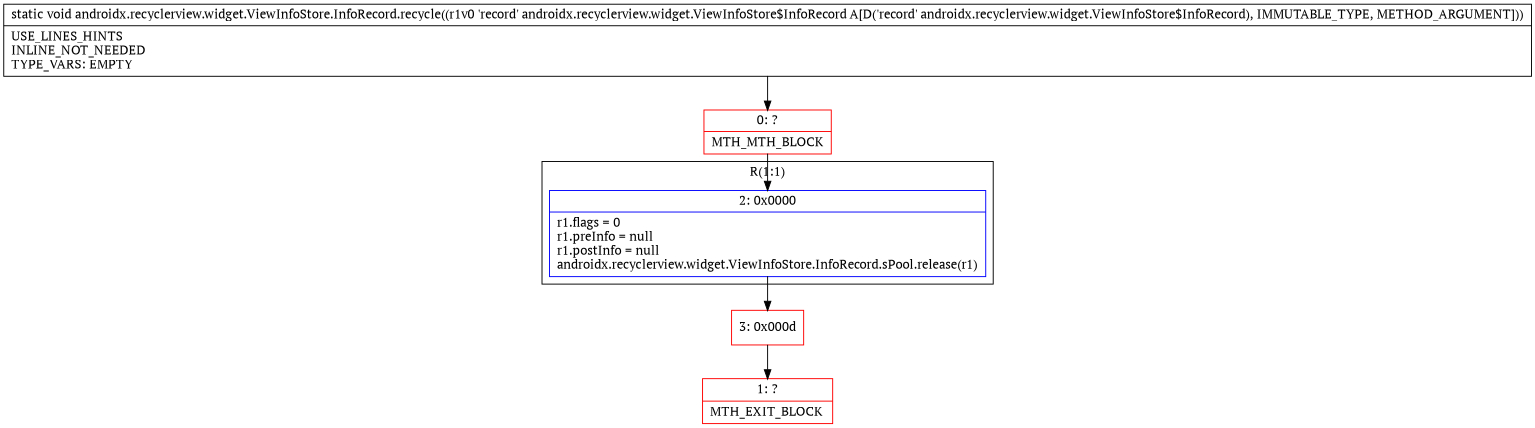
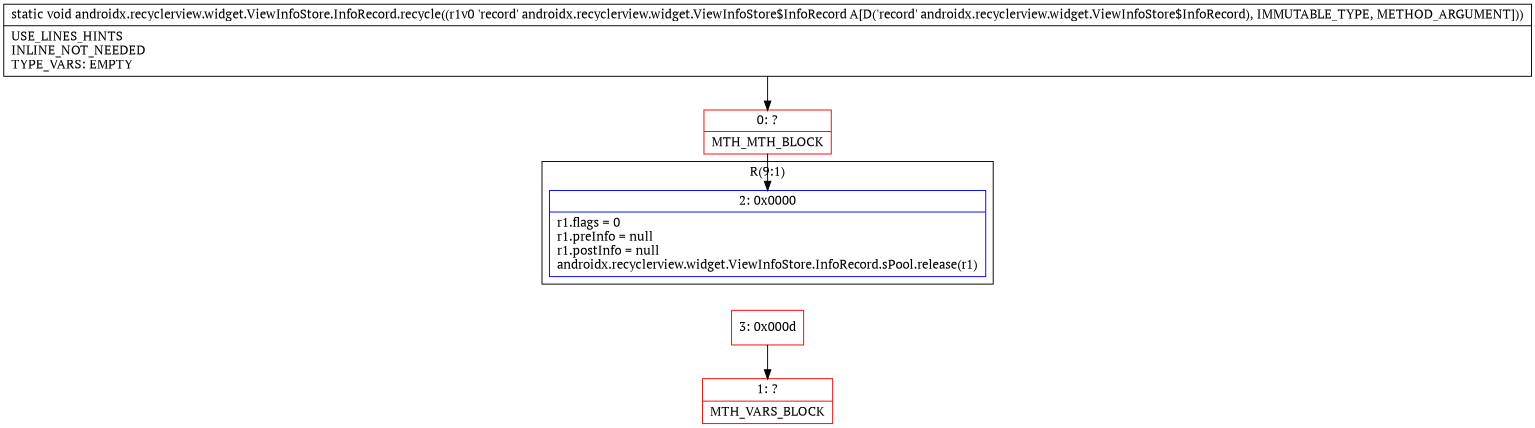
(768, 172) -> (768, 172)
(768, 290) -> none
(767, 412) -> (768, 412)
